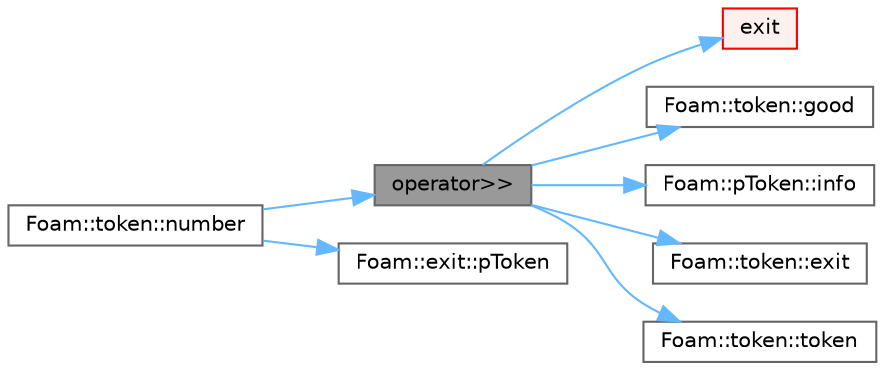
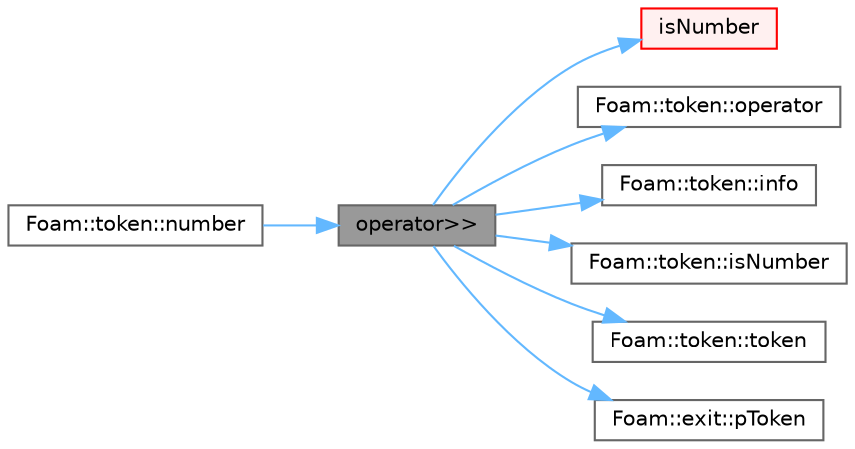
(760, 29) -> (709, 29)
(760, 107) -> (709, 107)
(760, 185) -> (709, 185)
(290, 244) -> (504, 328)
(760, 264) -> (709, 264)
